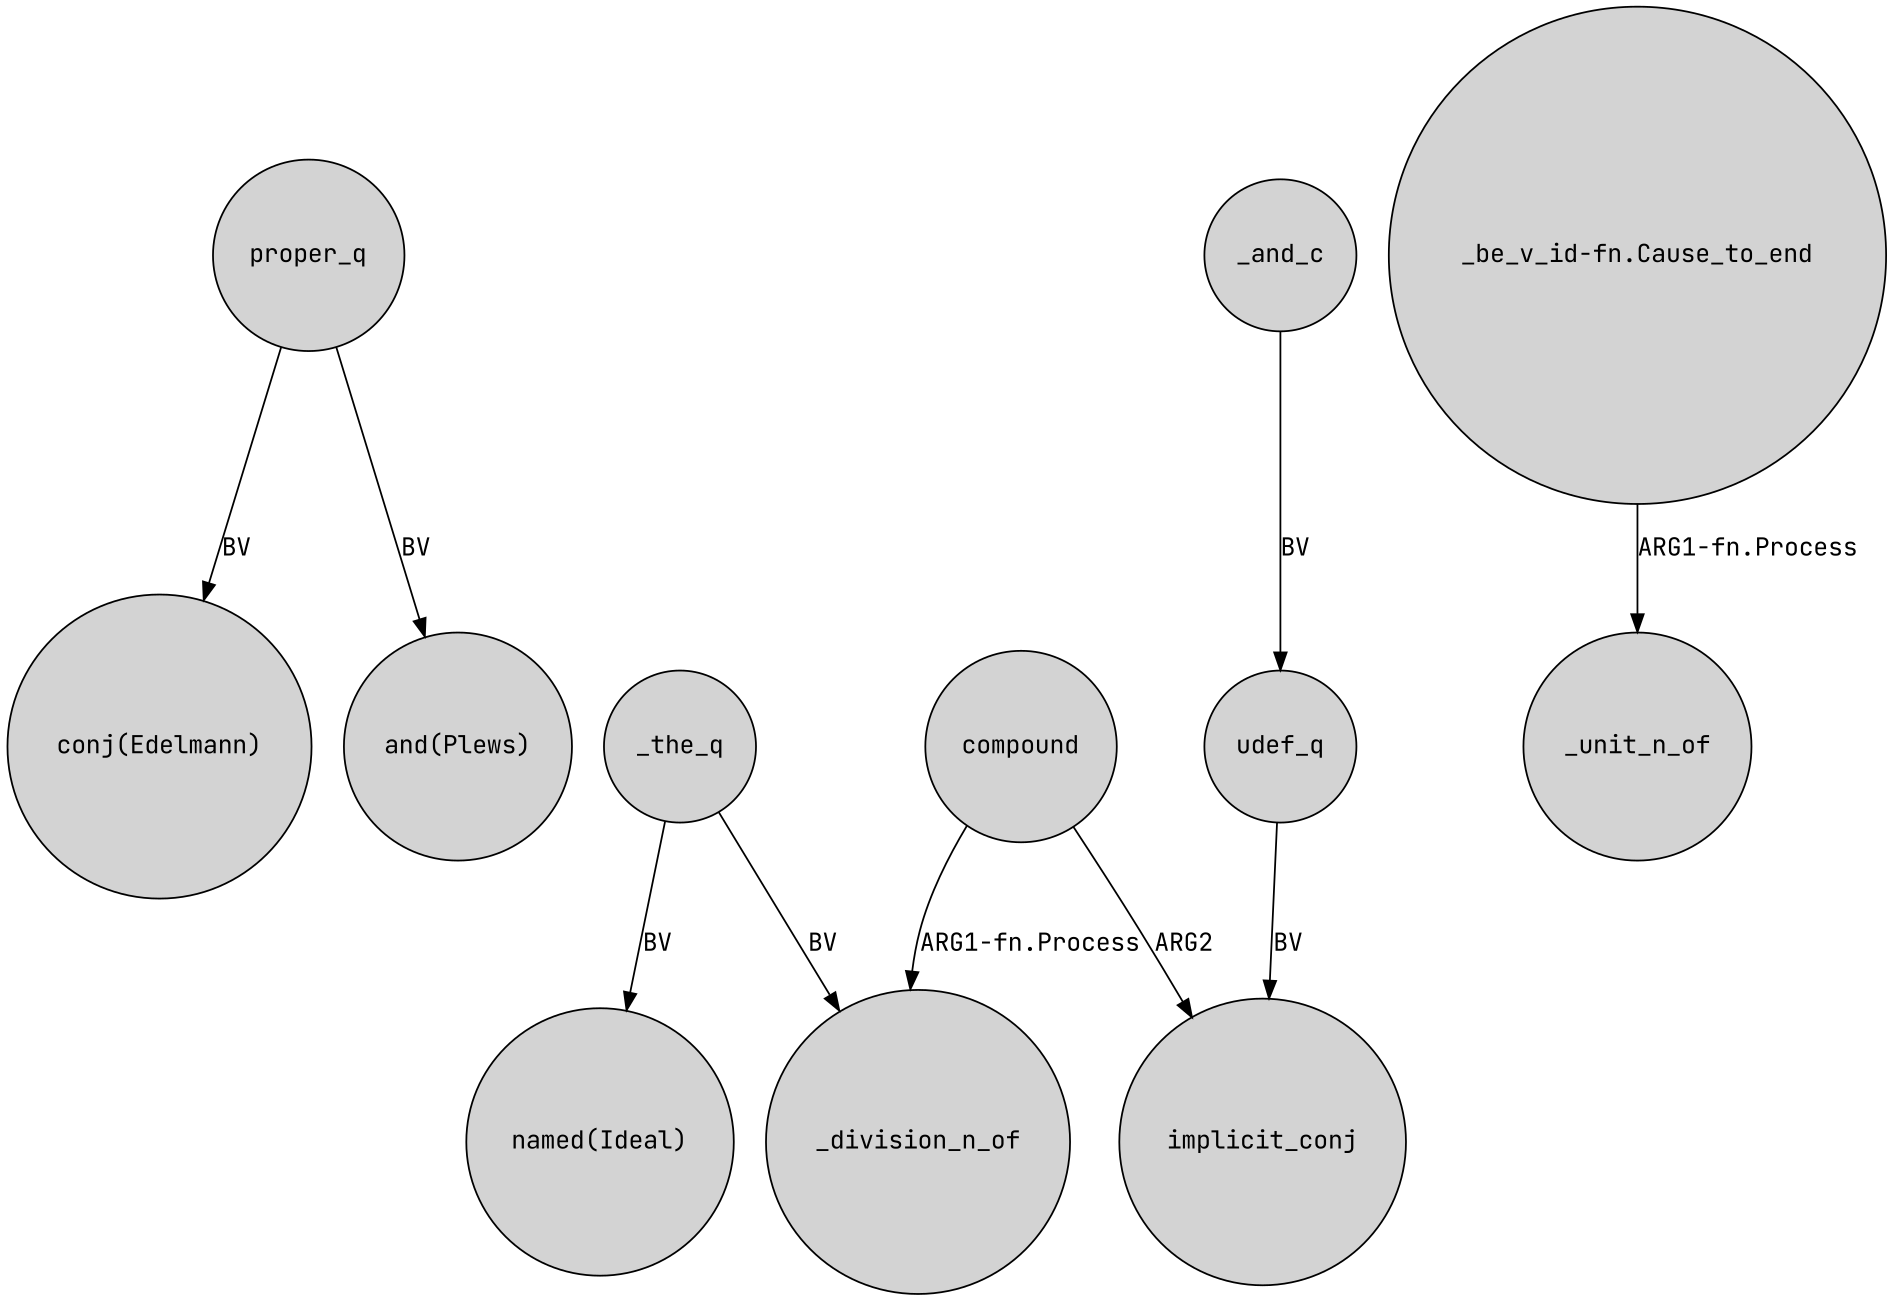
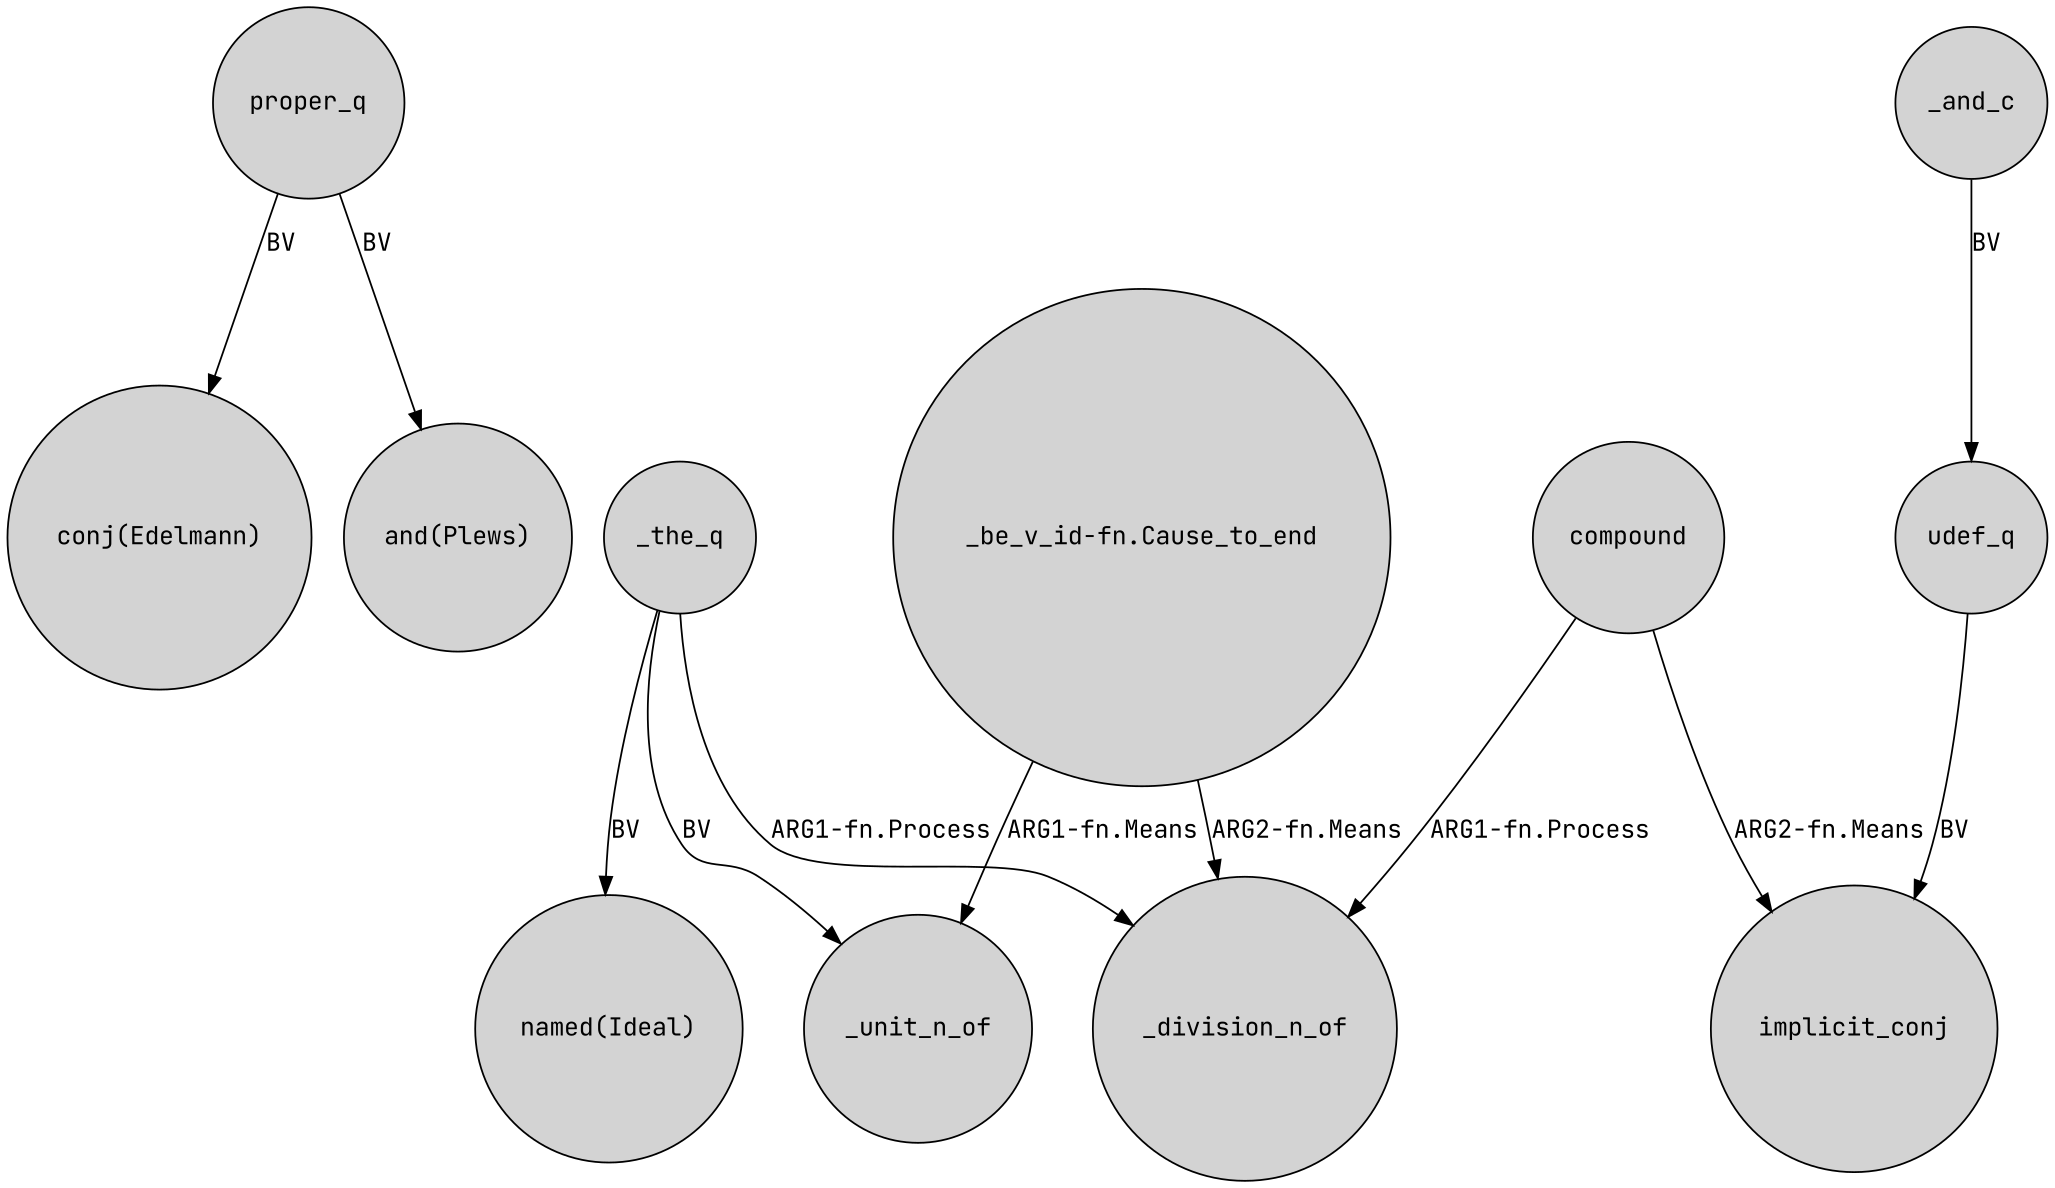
(1748, 549) -> (1103, 831)
none -> (666, 815)
none -> (1206, 820)
(823, 944) -> (881, 831)
(1184, 944) -> (1829, 831)
